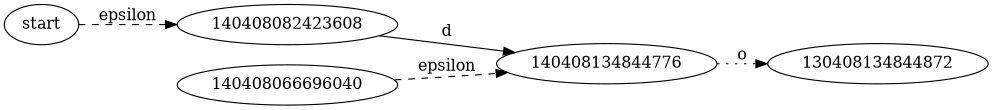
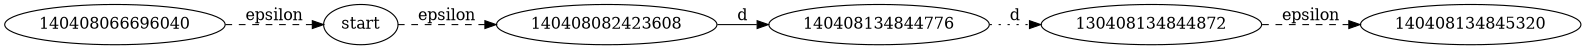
none -> (1471, 25)
(742, 55) -> (1015, 16)
(445, 77) -> (269, 25)
